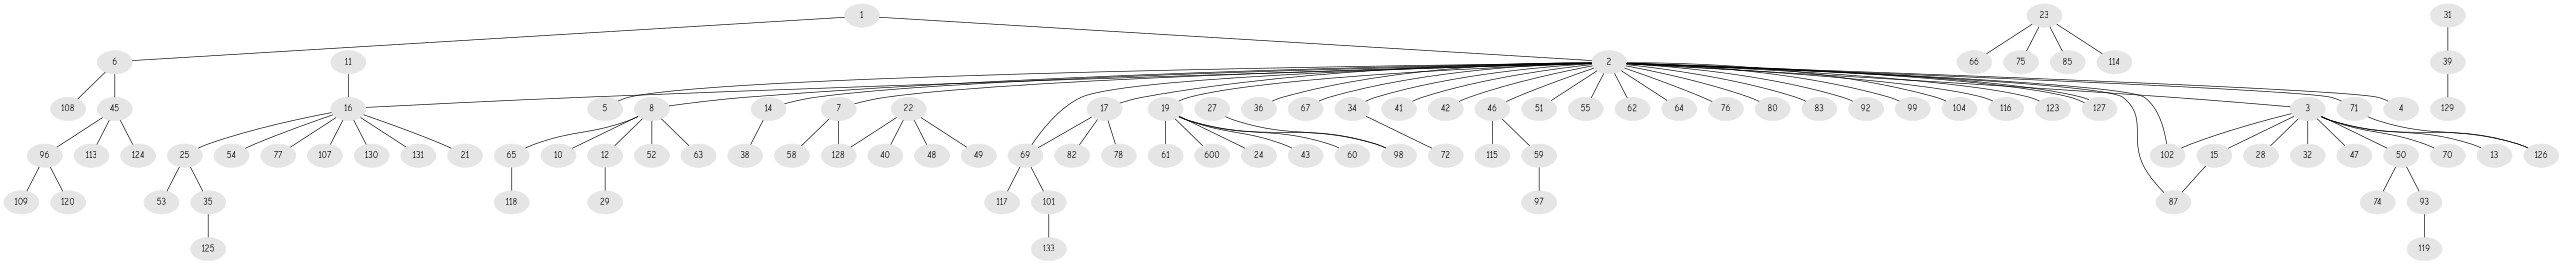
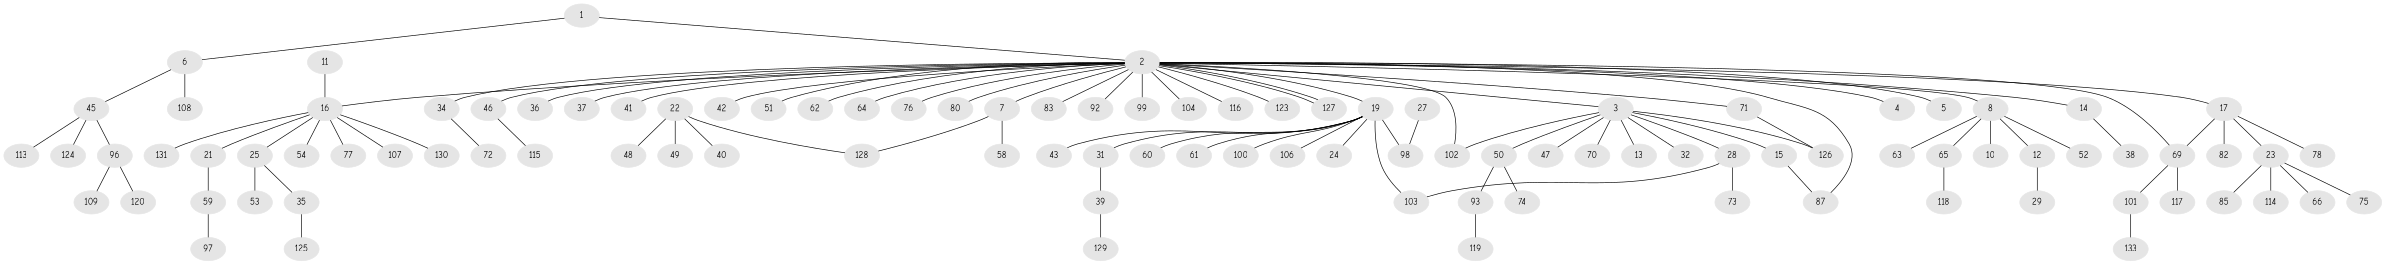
(1306, 109) -> (582, 109)
(1586, 109) -> none
none -> (1238, 132)
(1516, 132) -> (208, 179)
none -> (2247, 132)
(1212, 156) -> (1241, 156)
none -> (1287, 156)
none -> (1411, 202)
none -> (1732, 202)
